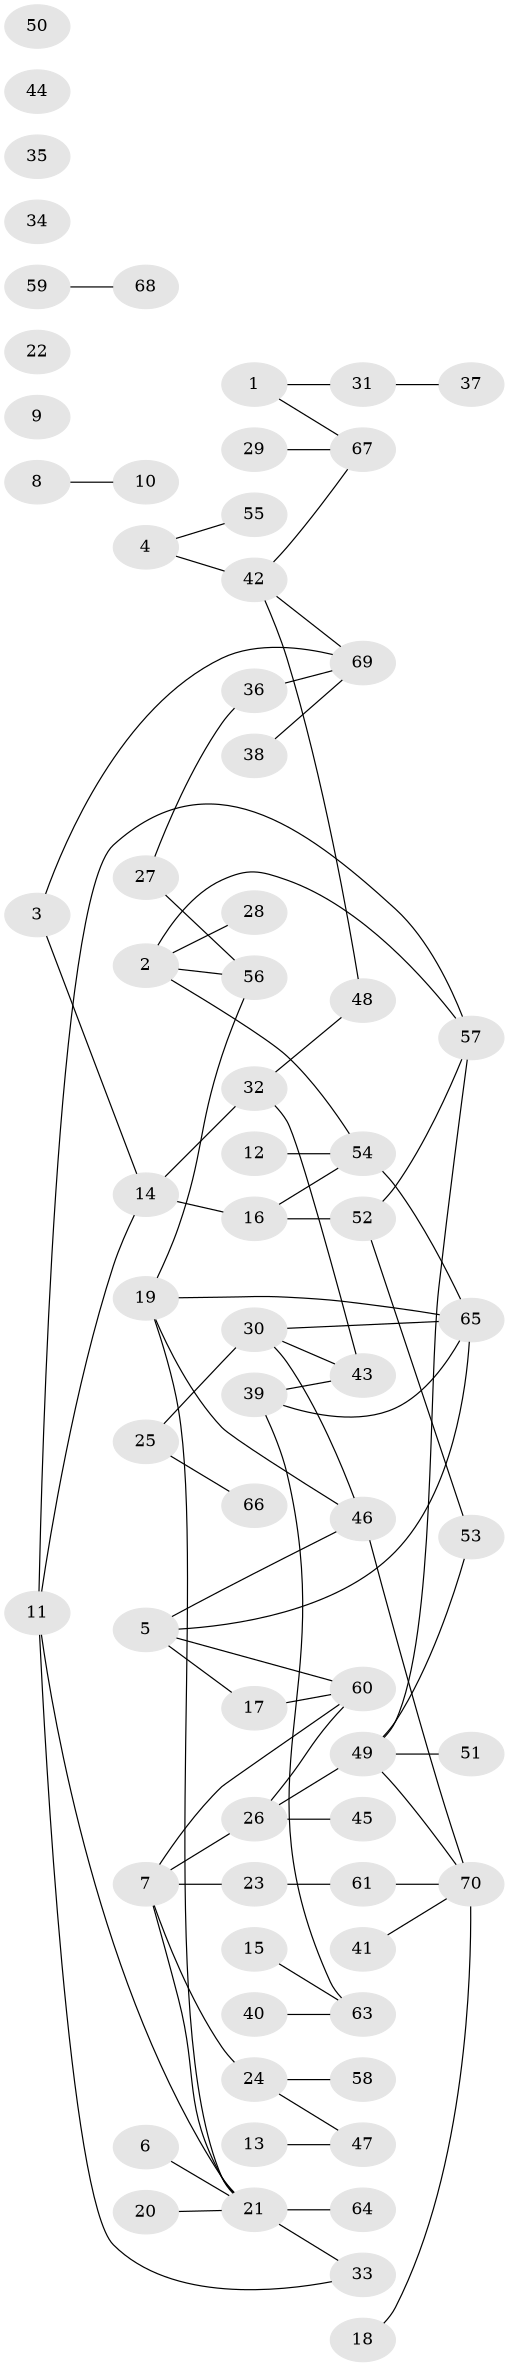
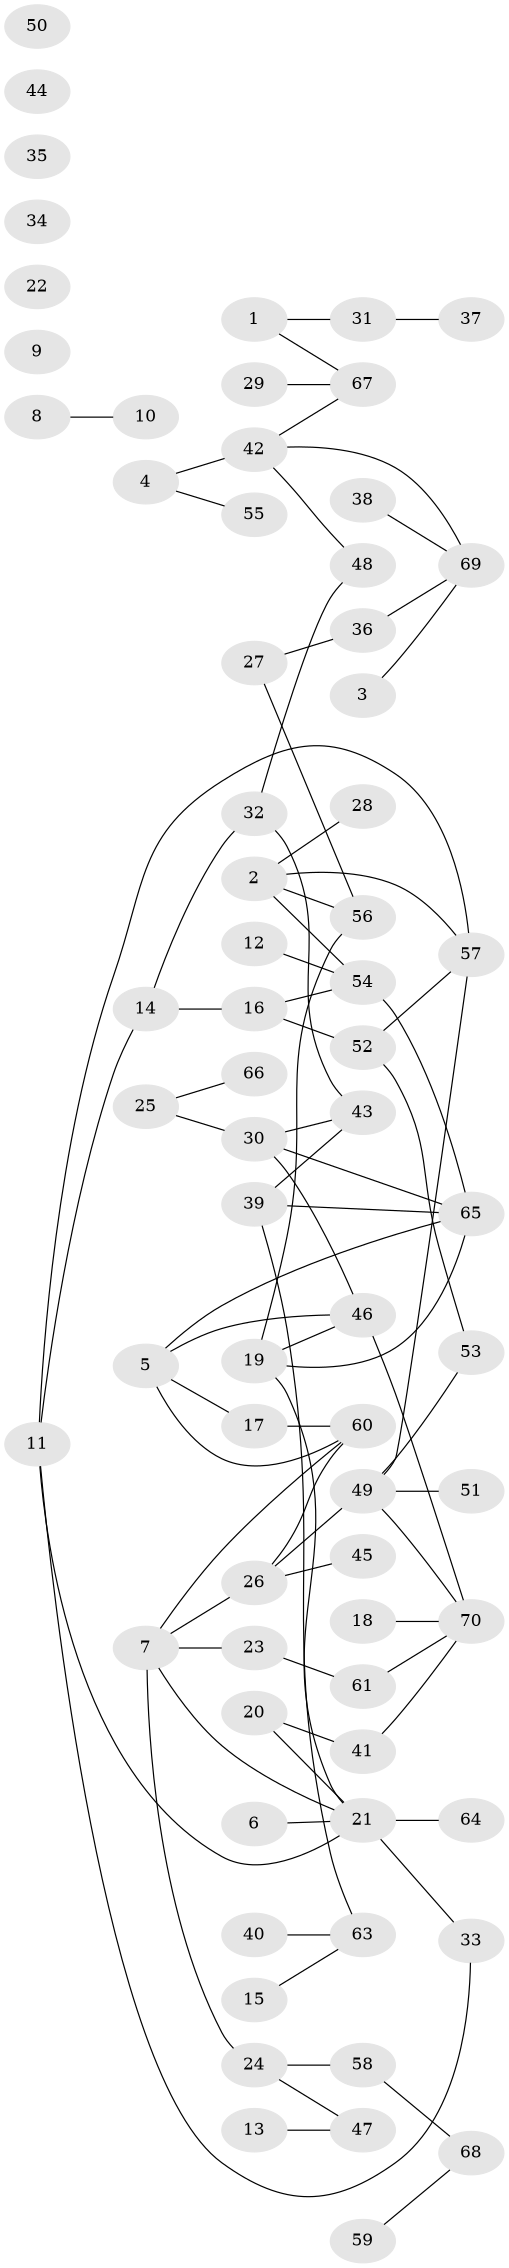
(92, 1055) -> none
none -> (302, 1730)
none -> (417, 2109)
